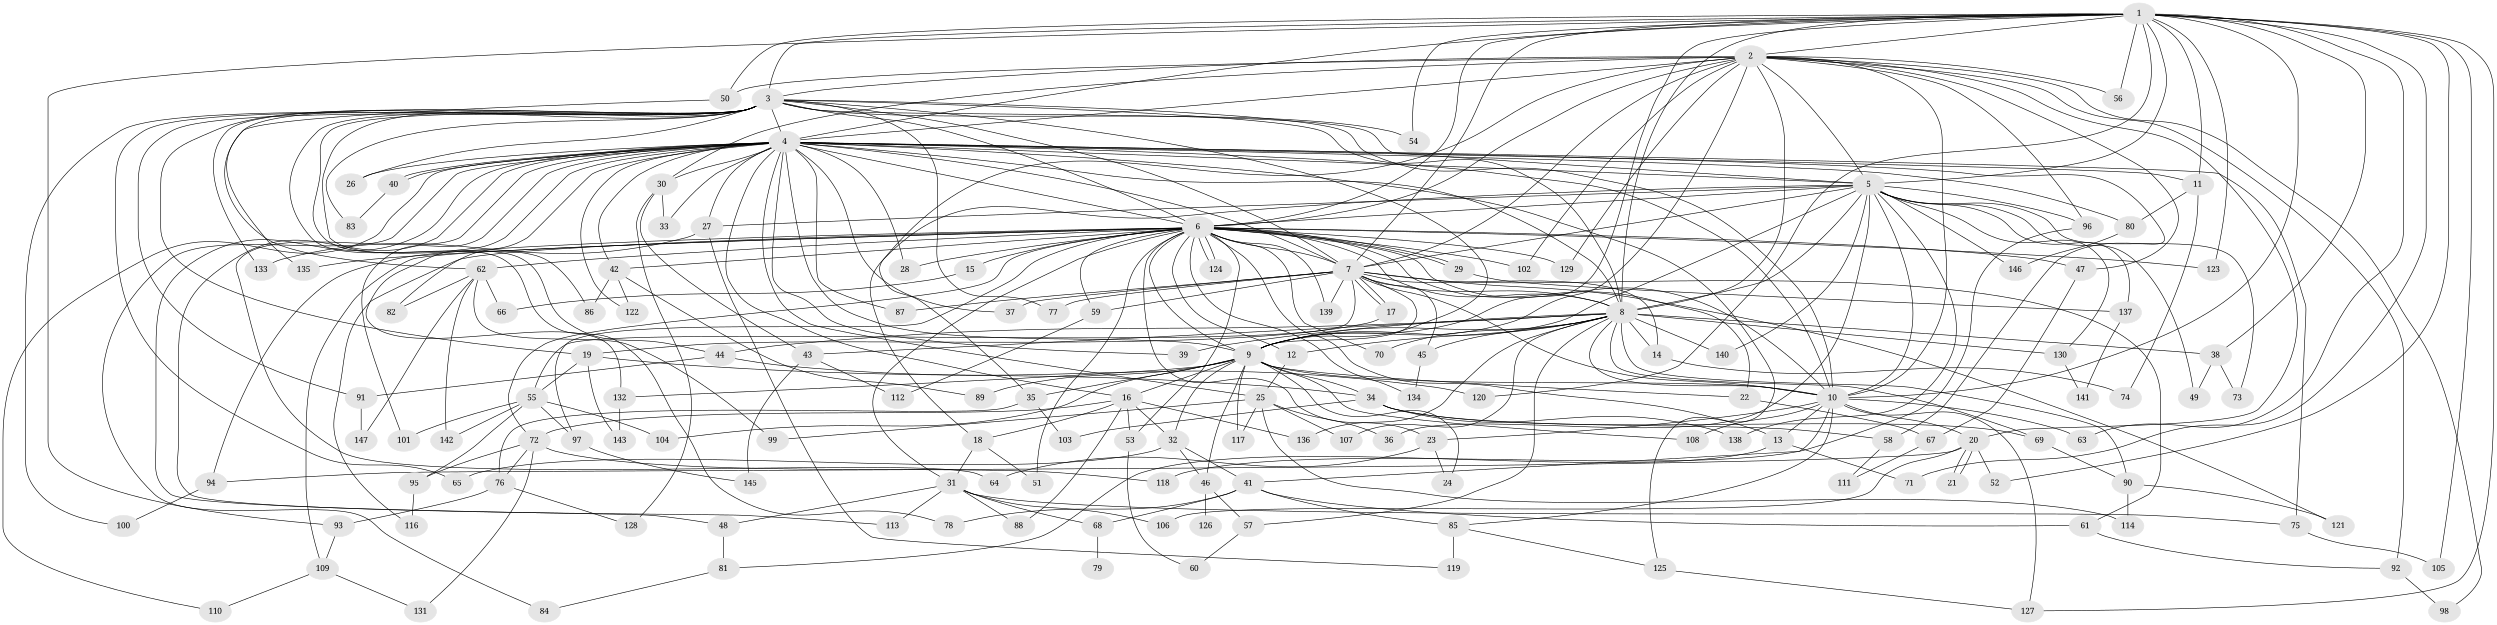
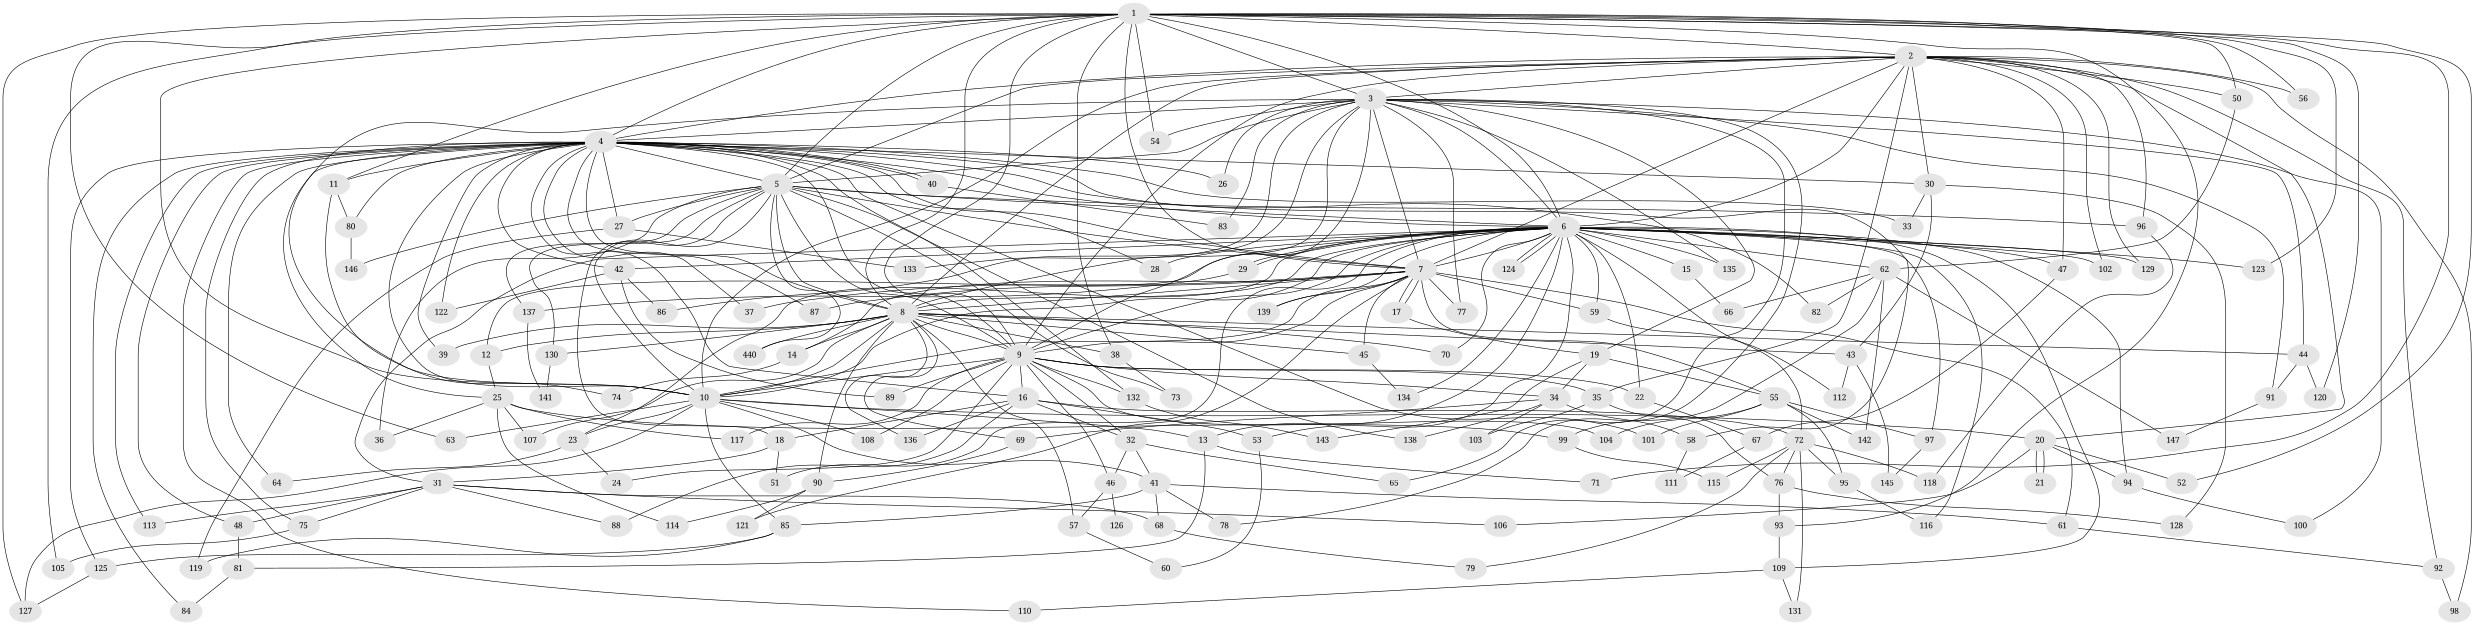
(1722, 355) -> (750, 355)
(2194, 398) -> none
none -> (1714, 483)
none -> (1648, 531)
